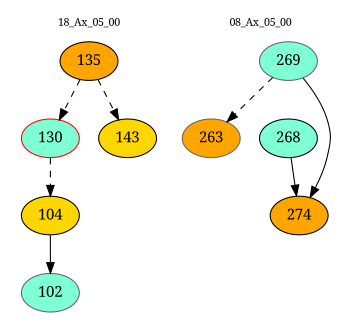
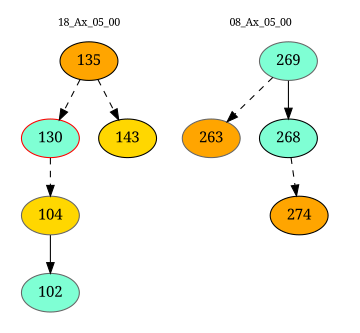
(330, 131) -> (288, 94)
(293, 171) -> (293, 171)
(50, 216) -> (50, 216)
